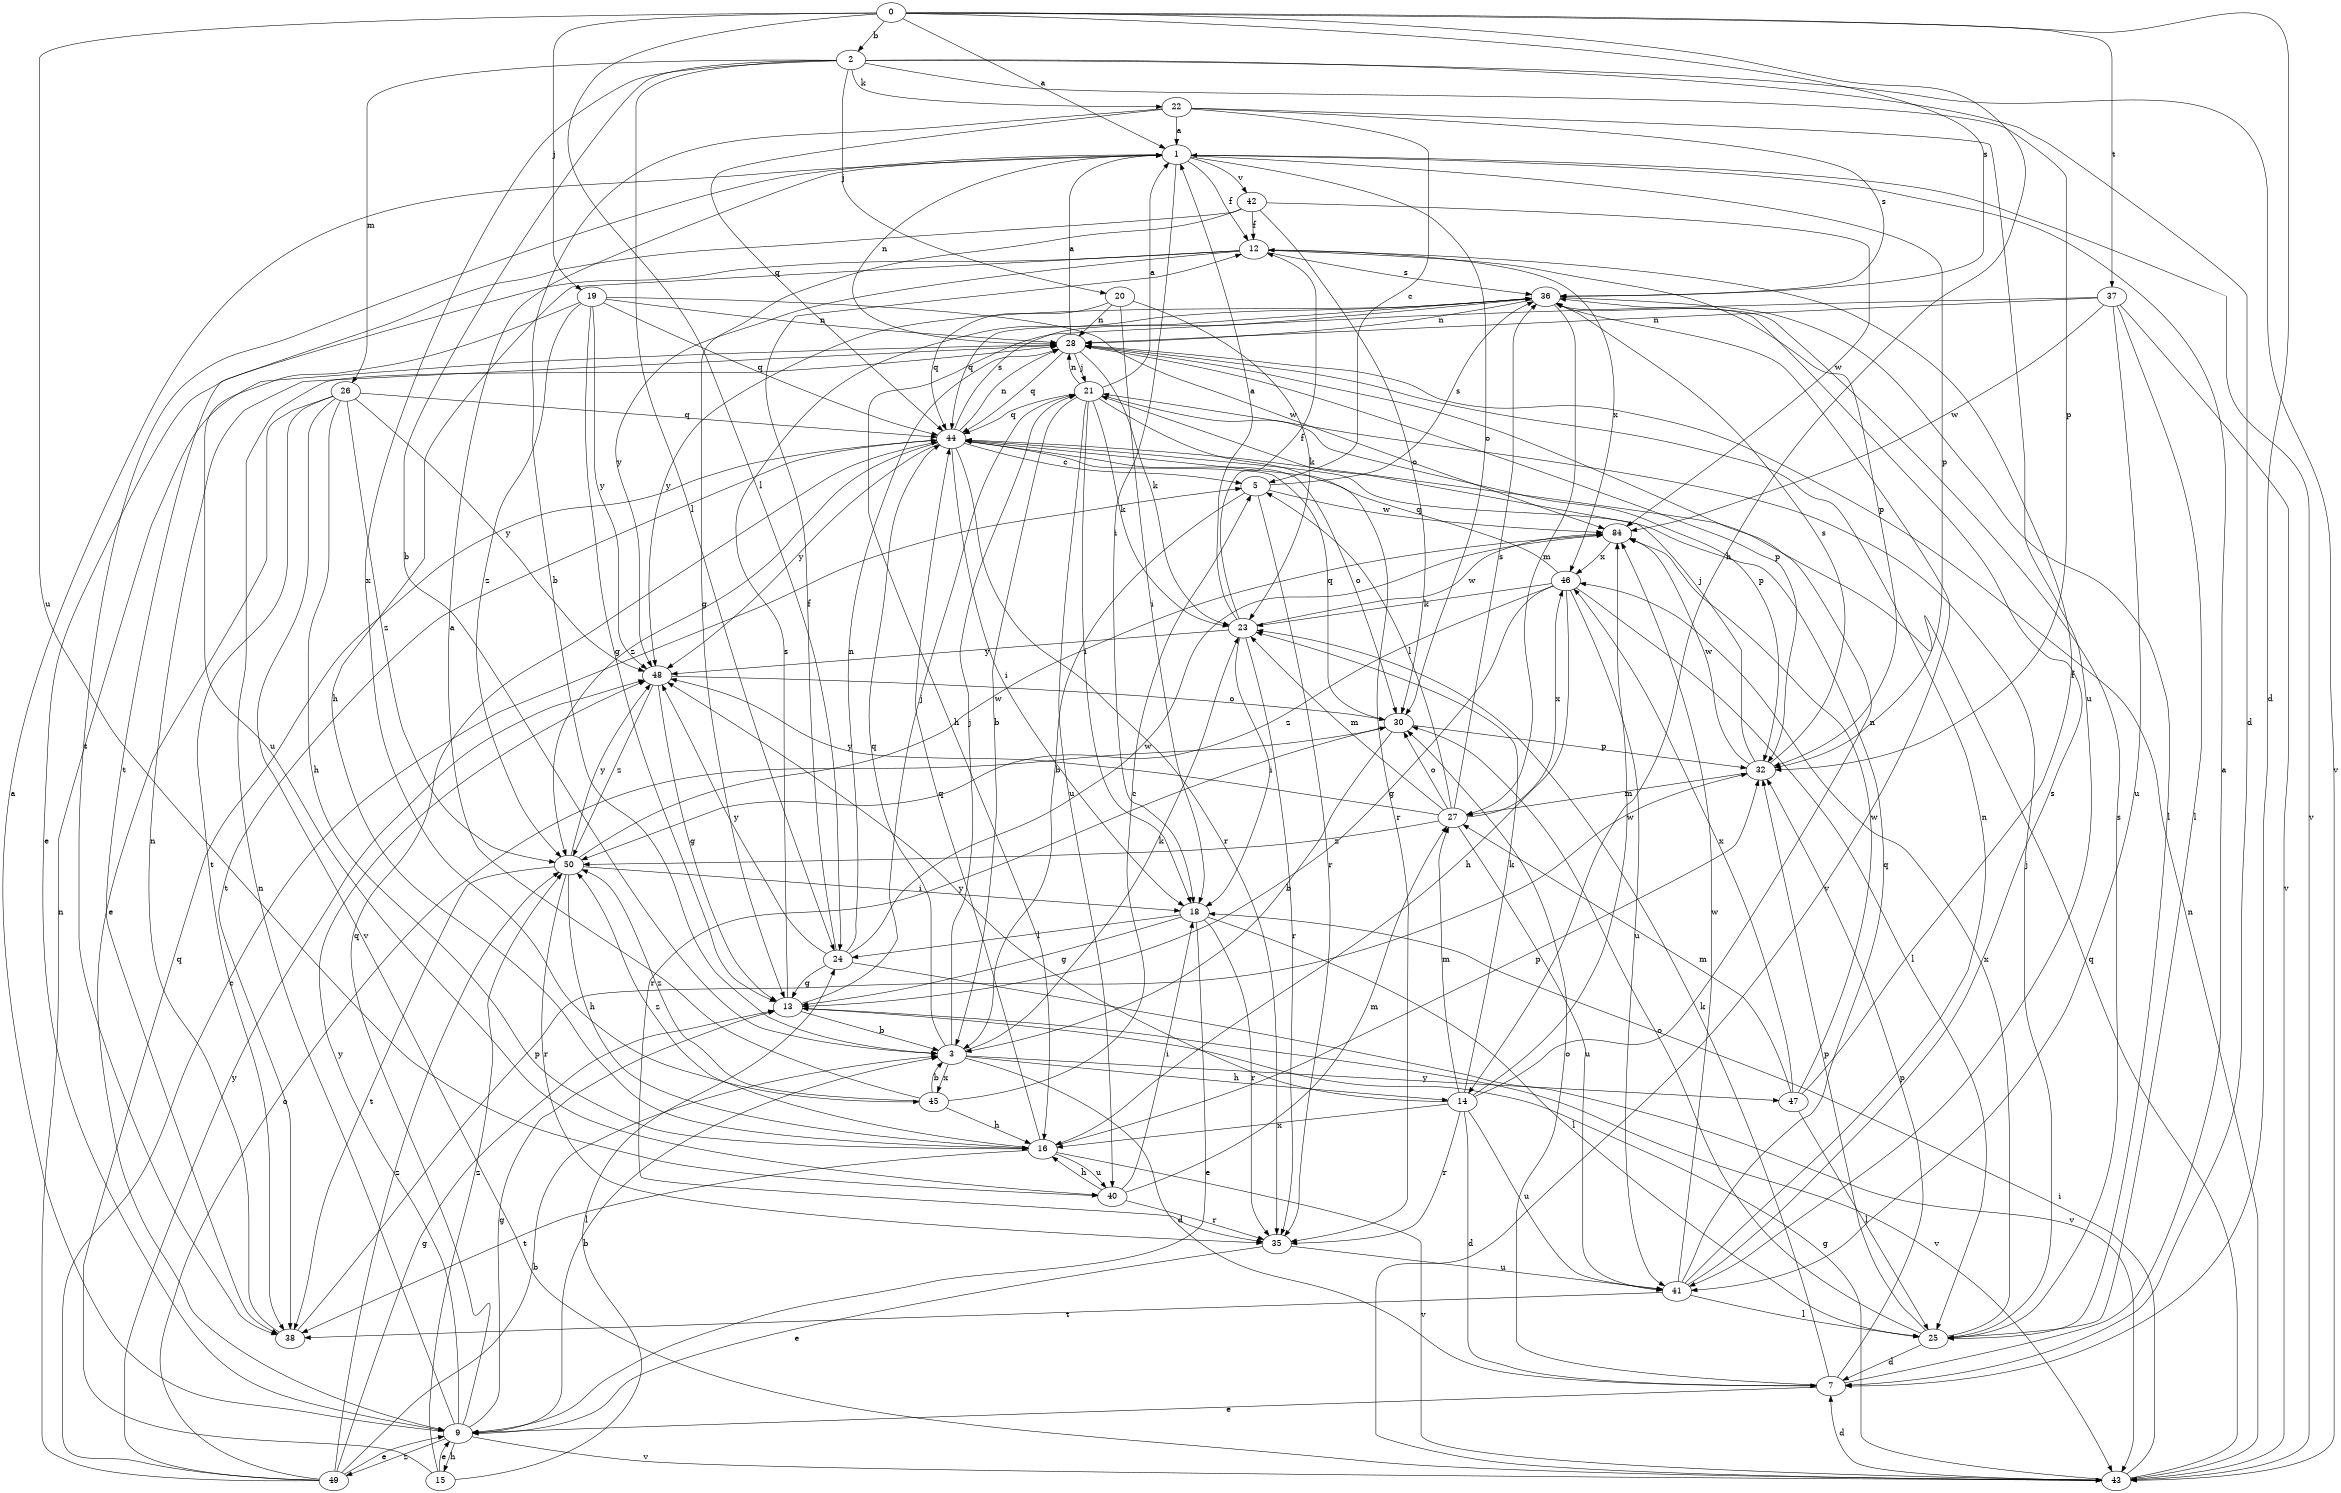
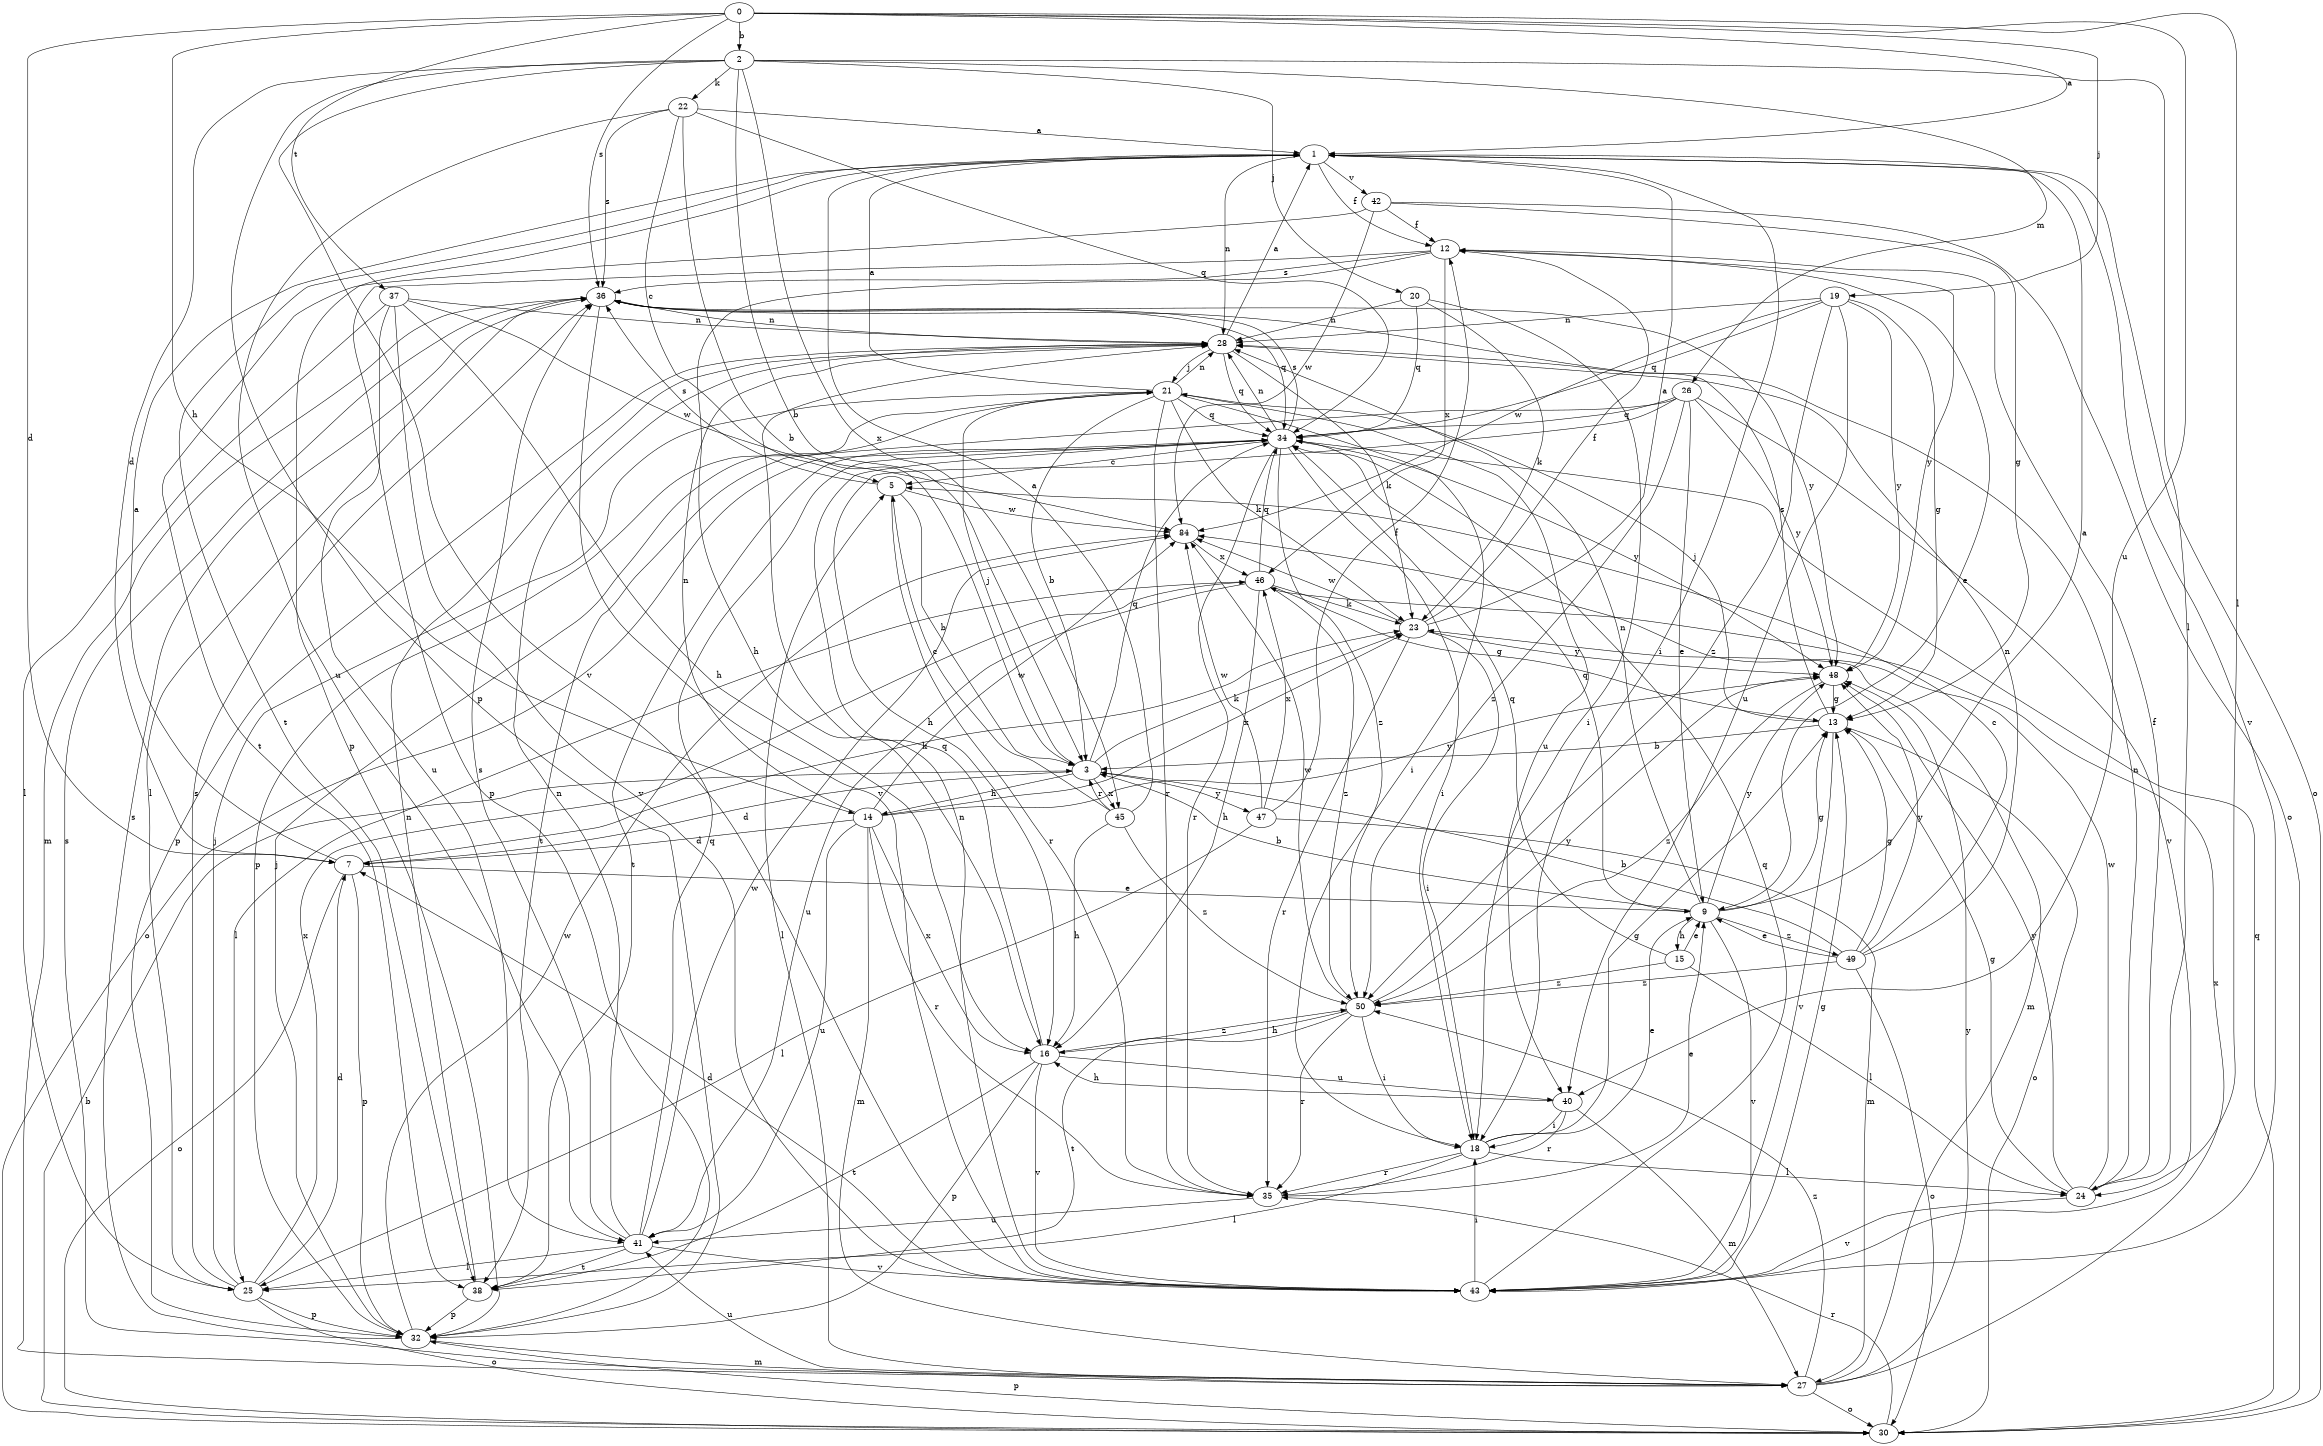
(951, 439) -> (1282, 439)
(1026, 689) -> (2040, 1050)
(1512, 865) -> (1247, 723)
(936, 1078) -> (1100, 794)
none -> (952, 1277)
